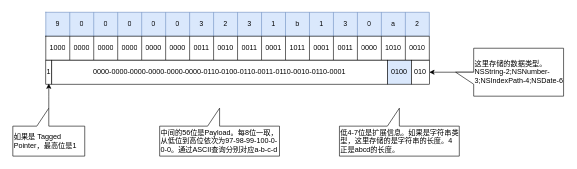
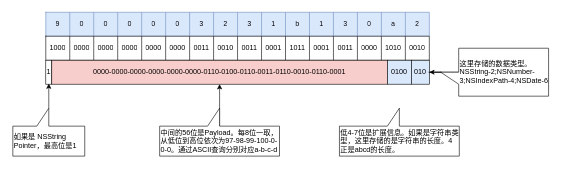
(219, 72) -> (219, 72)
(420, 72) -> (420, 72)
(510, 72) -> (495, 72)
none -> (219, 99)
(49, 141) -> (49, 141)
